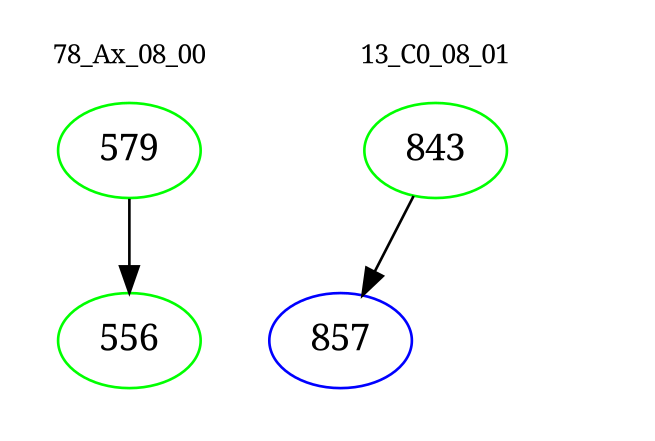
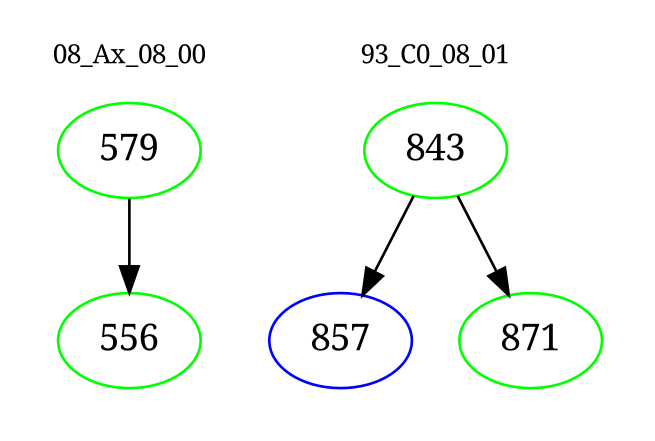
(129, 57) -> (129, 57)
(436, 57) -> (436, 57)
none -> (531, 341)
